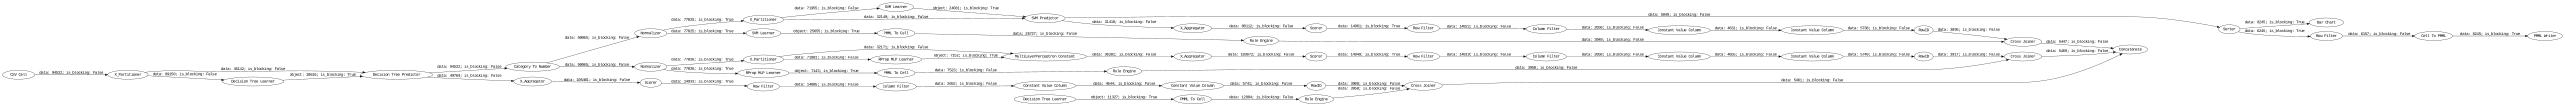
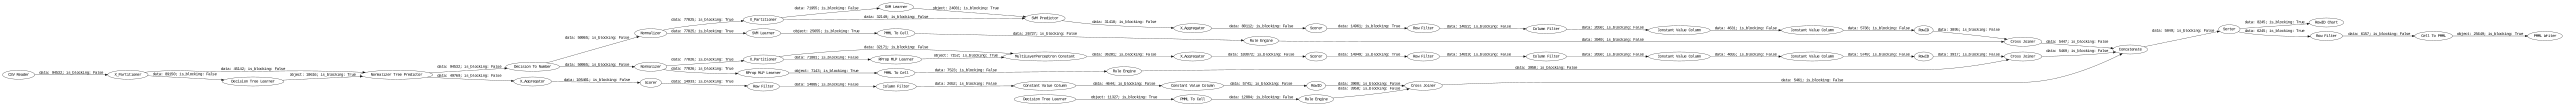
(1641, 17) -> (2181, 39)
(2326, 22) -> (2326, 22)
(2490, 34) -> (2490, 34)
(533, 67) -> (533, 67)
(19, 75) -> (19, 75)
(397, 75) -> (397, 75)
